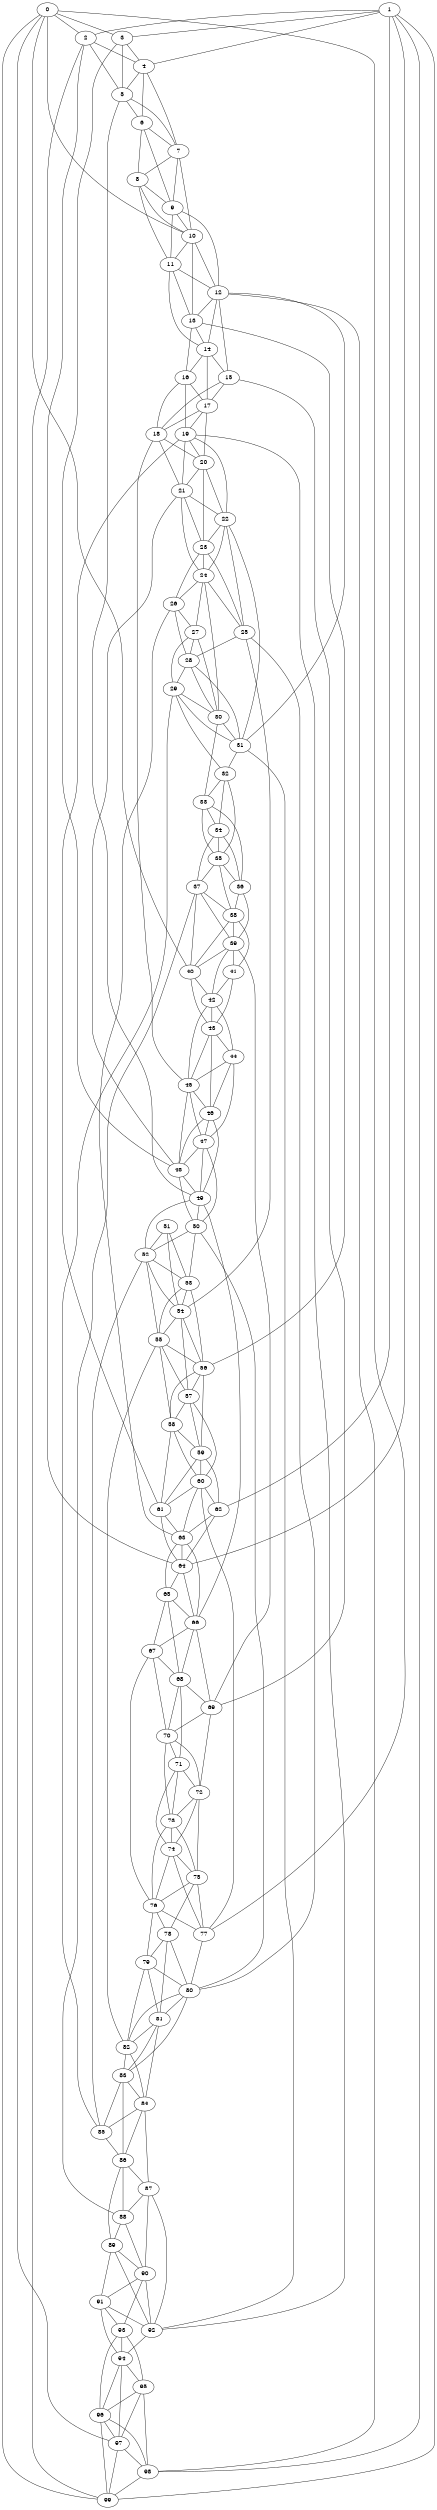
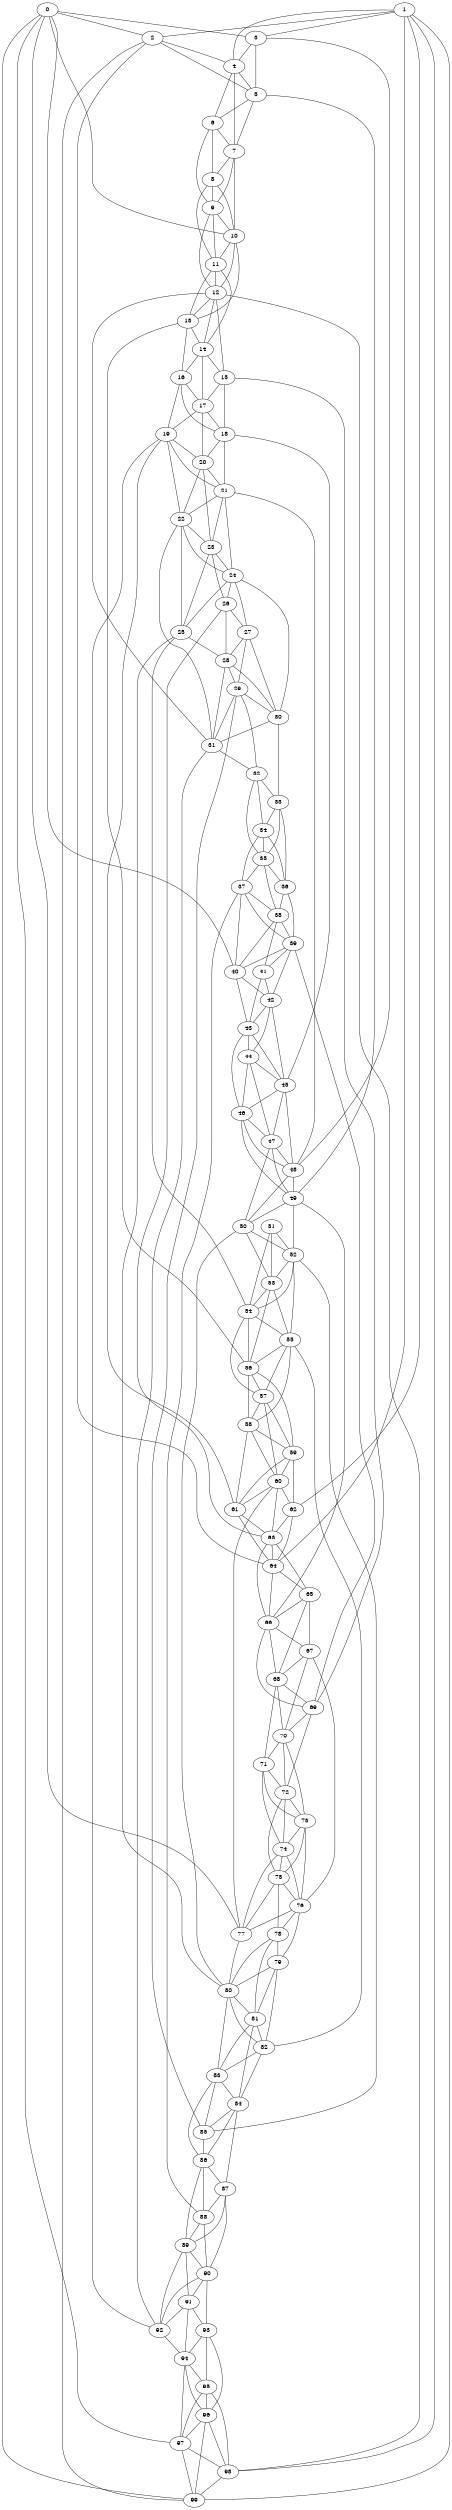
(167, 2259) -> (218, 2224)
